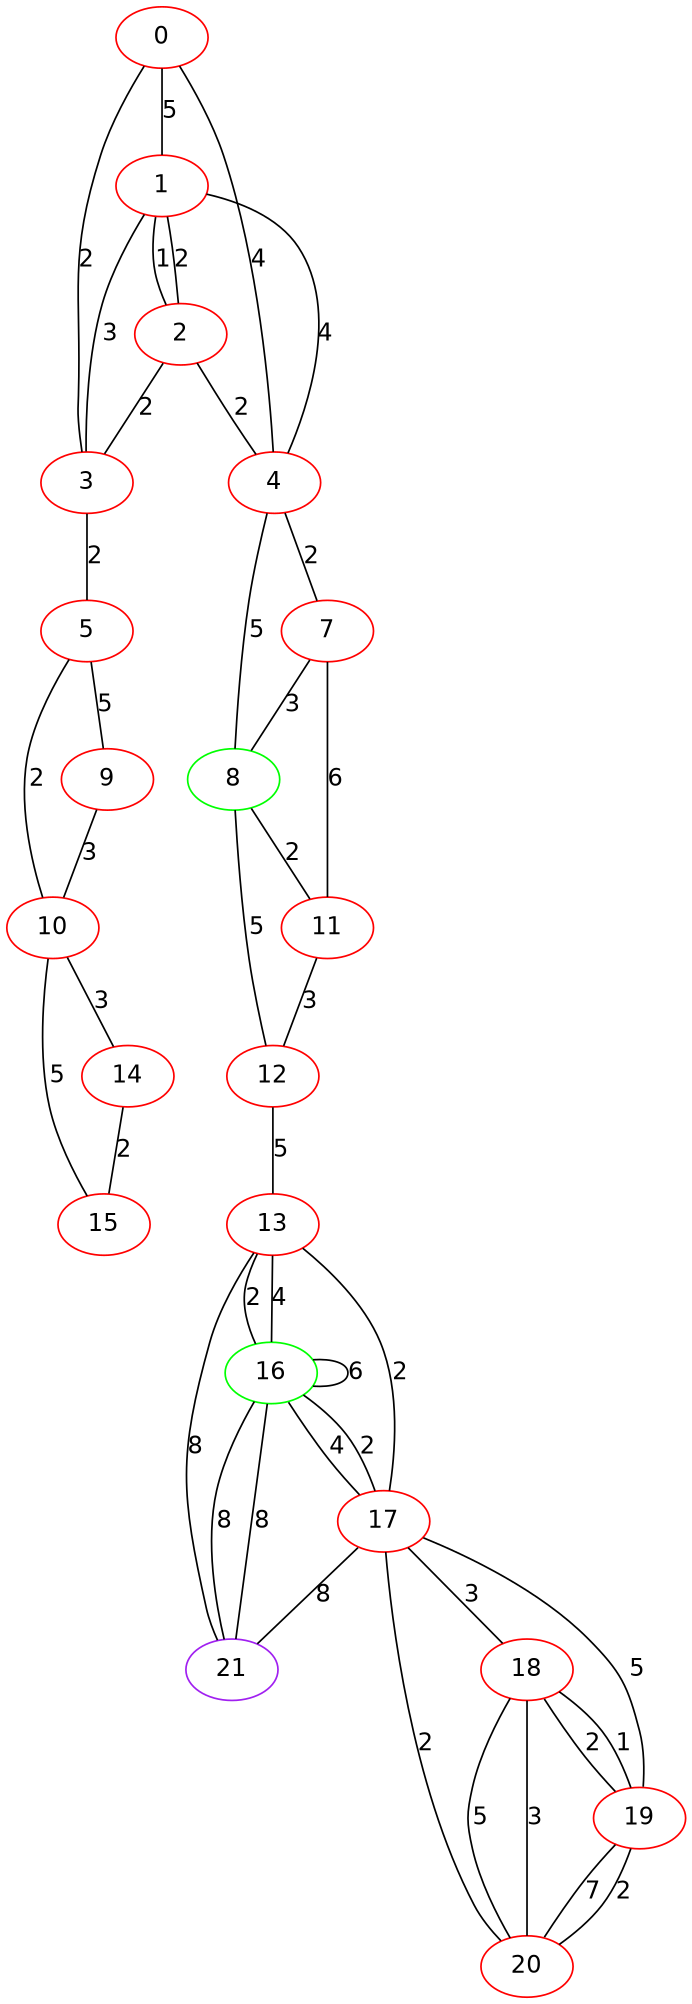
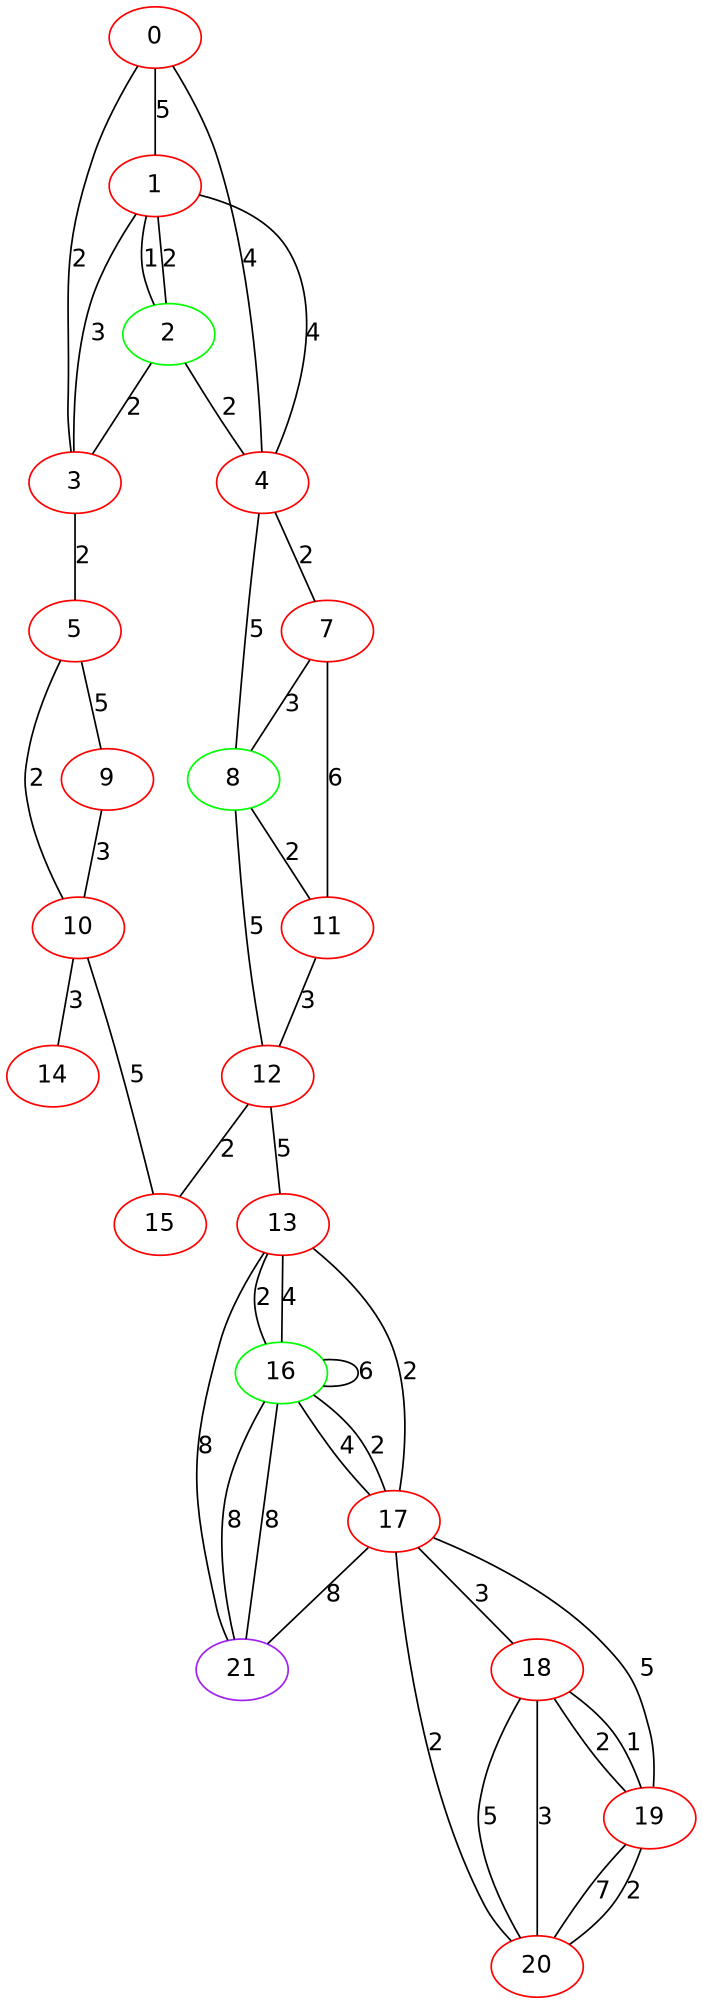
(181, 334) -> (169, 334)
(116, 1150) -> (214, 1150)
